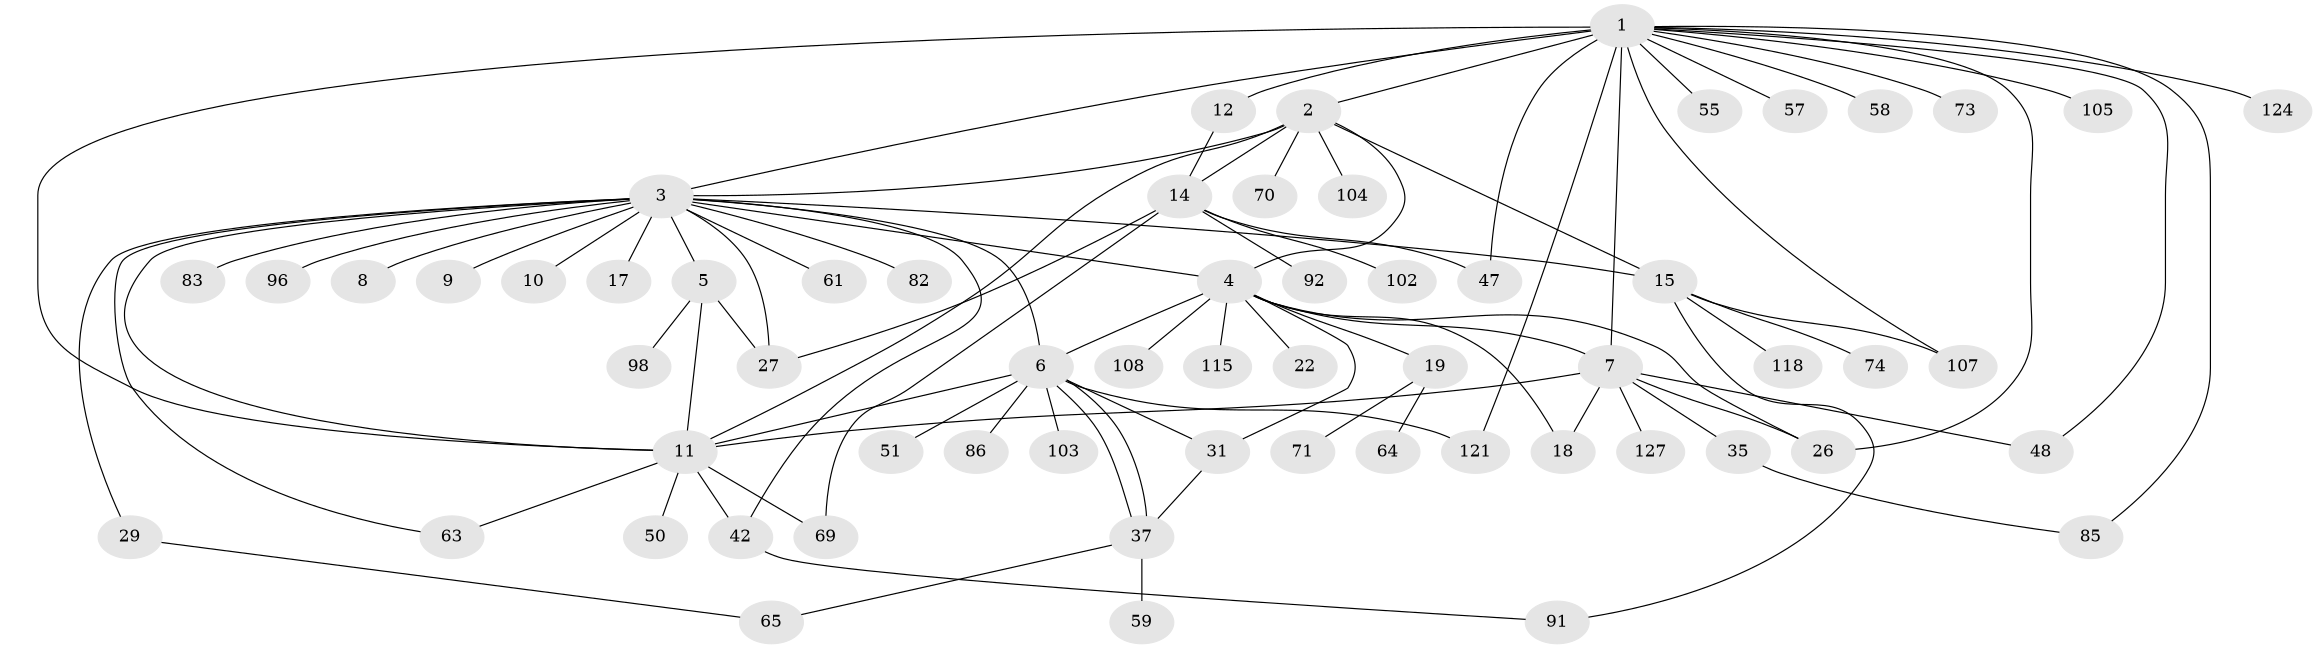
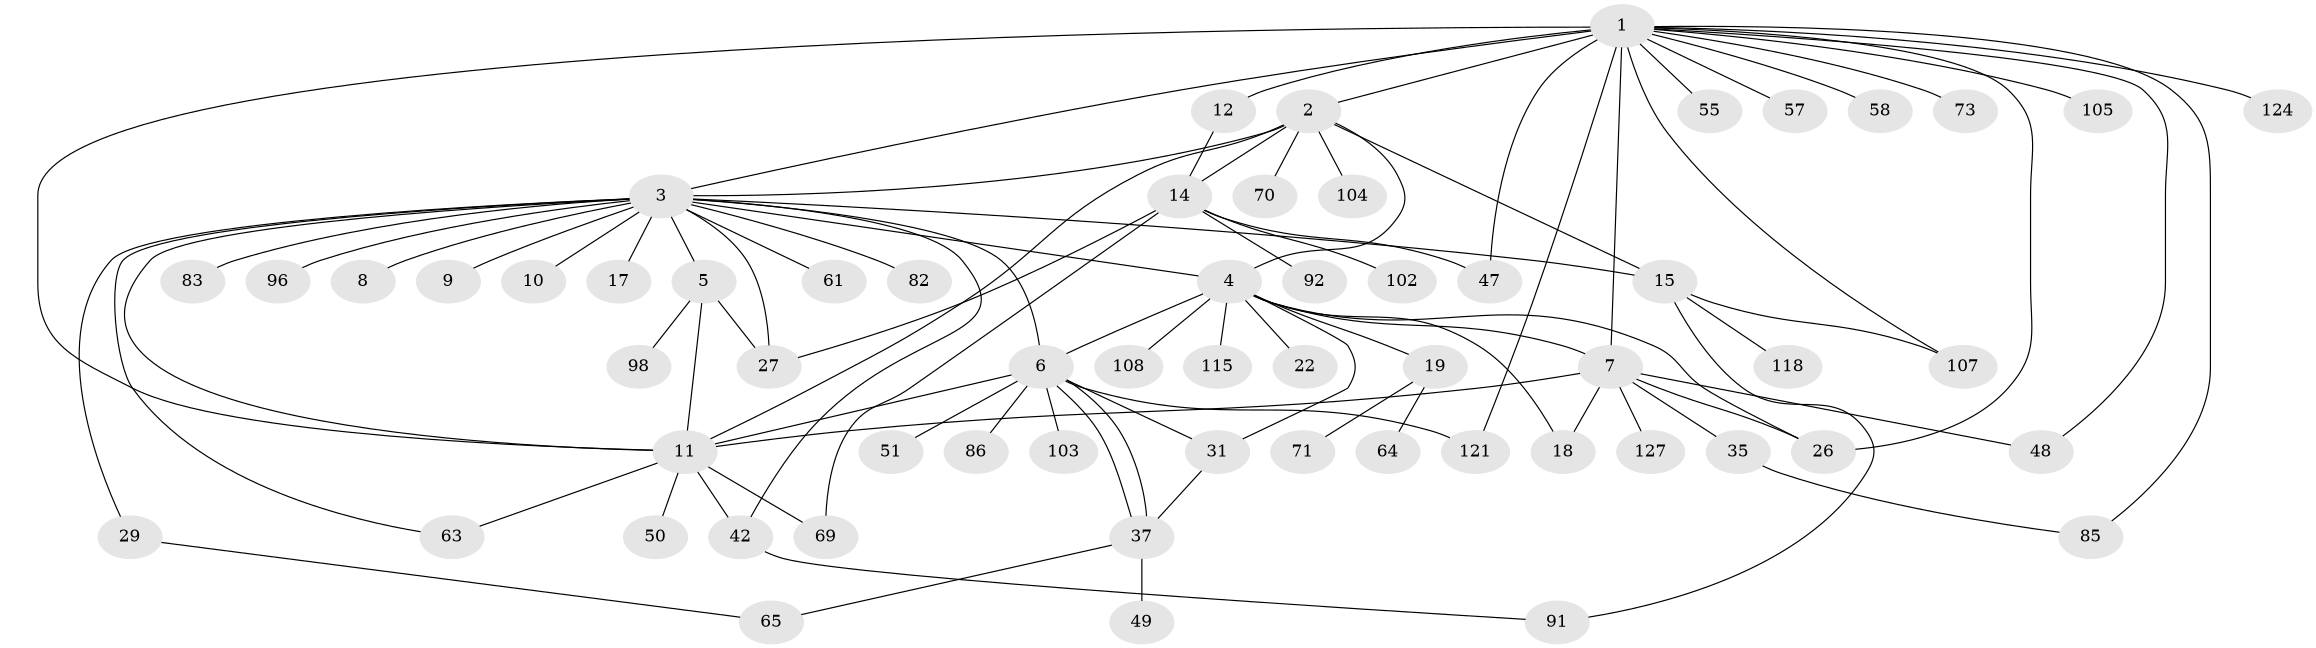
(1876, 367) -> none
(1142, 622) -> (1142, 622)
